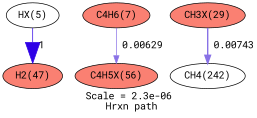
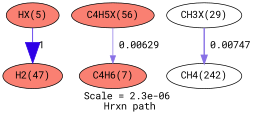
(33, 15) -> (33, 15)
(208, 15) -> (204, 15)
(116, 42) -> (113, 42)
(231, 46) -> (228, 46)
